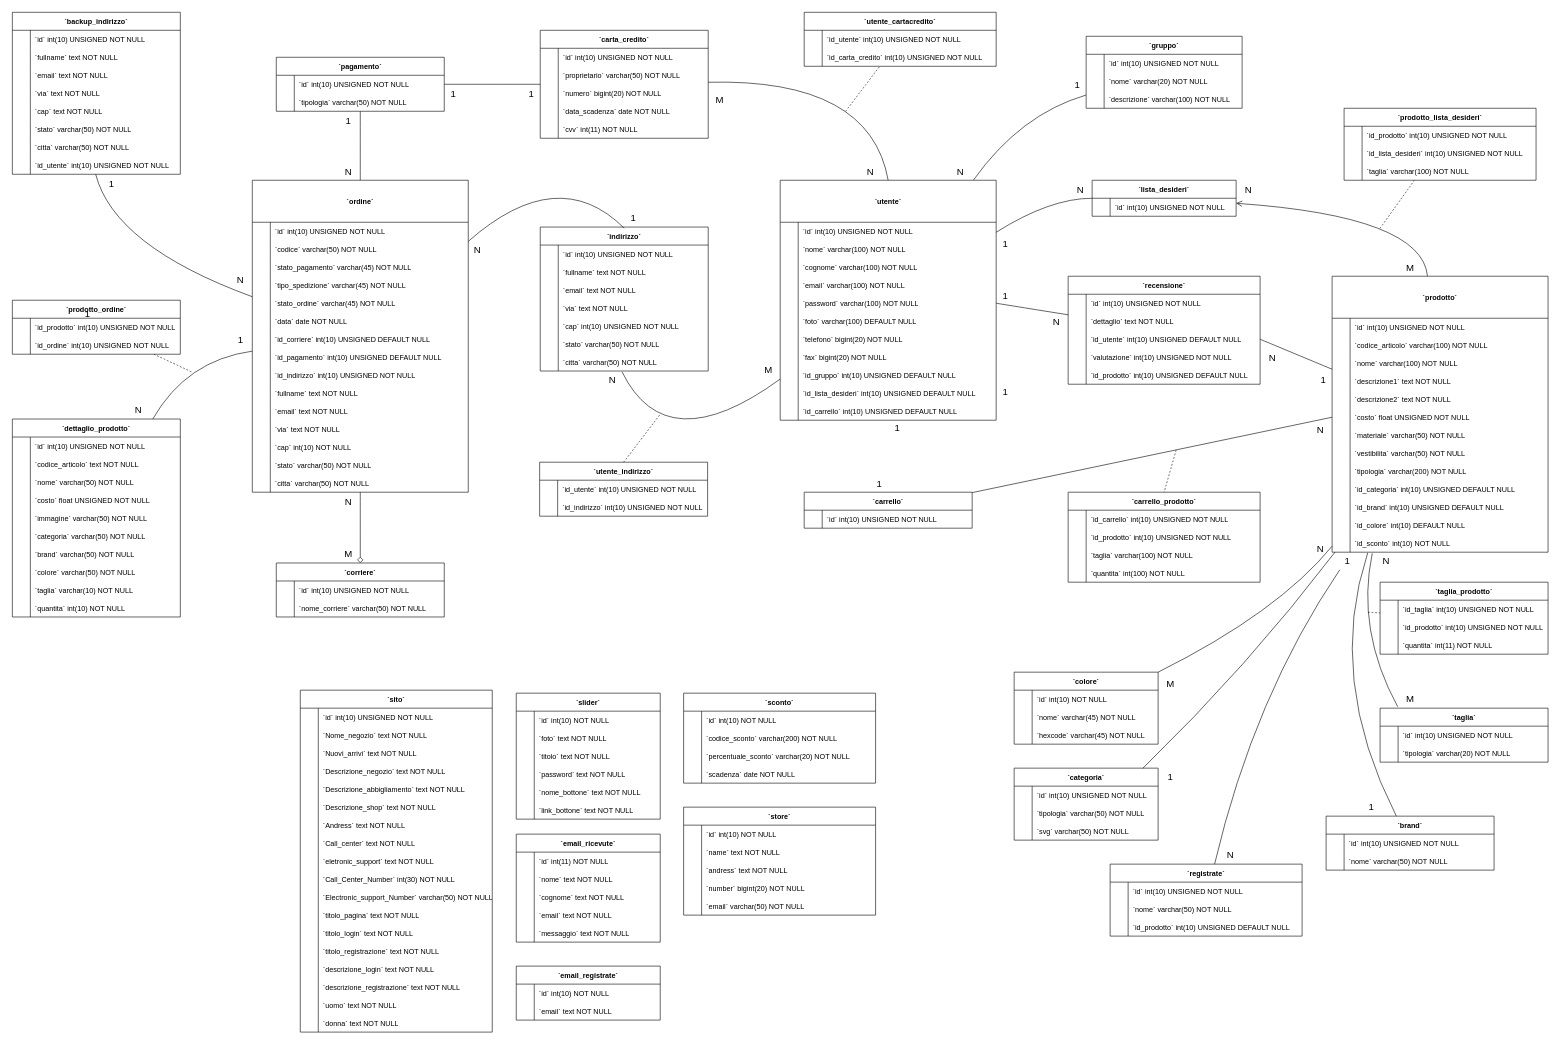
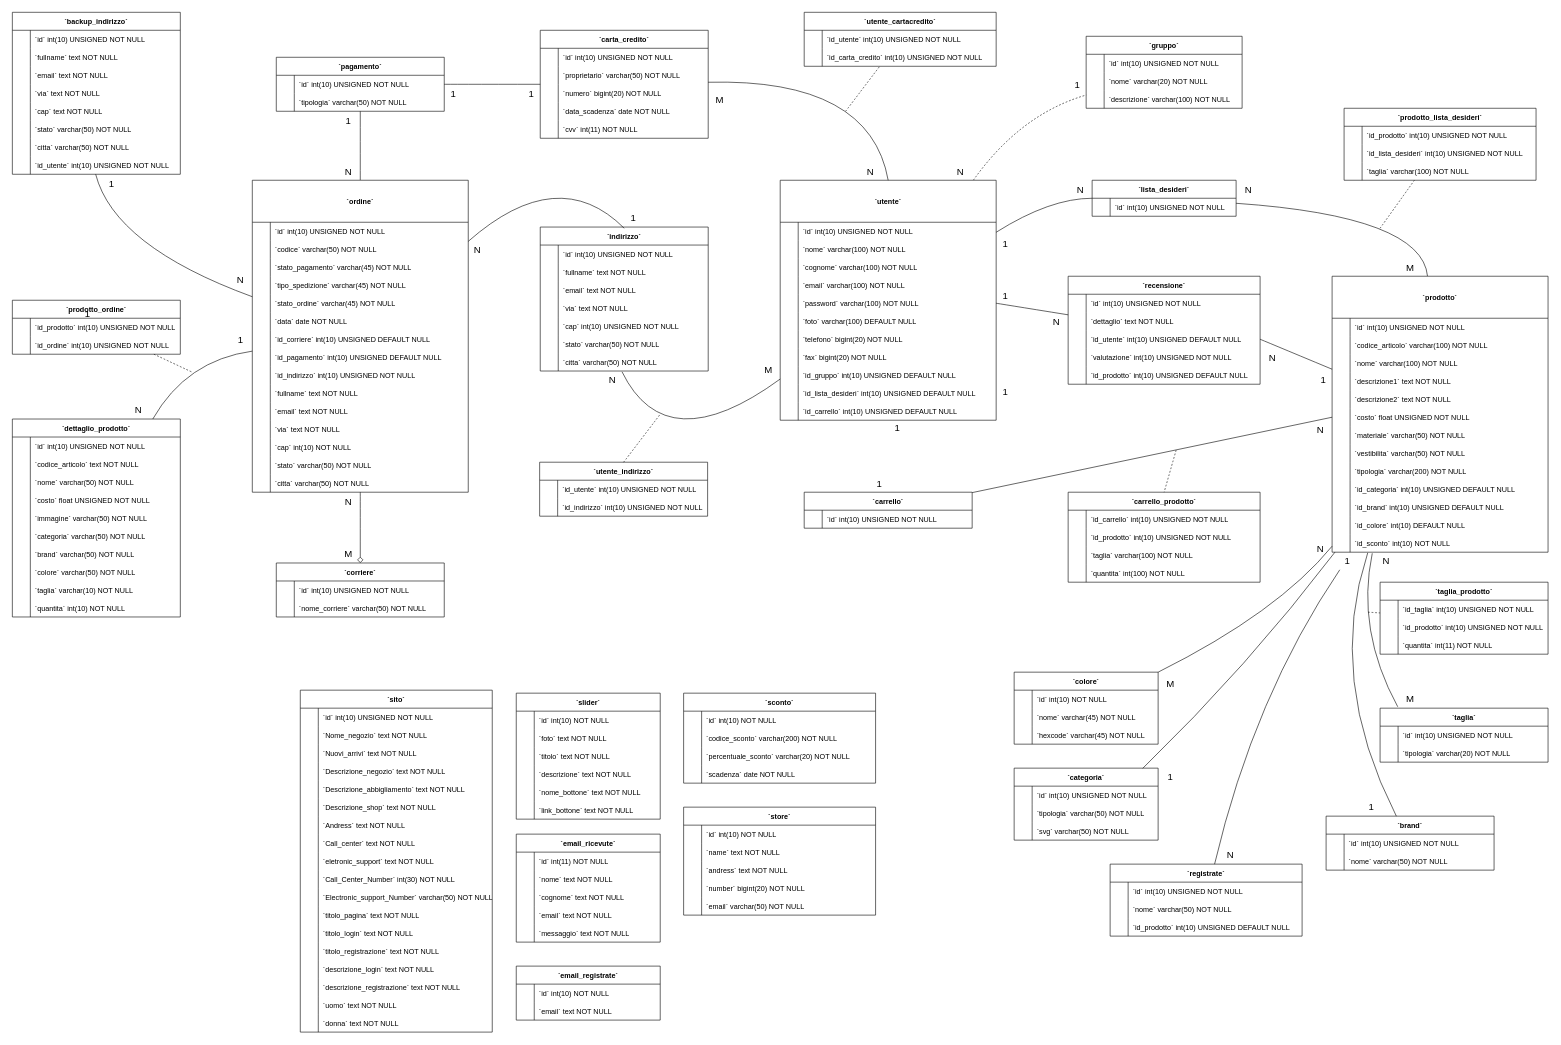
(1022, 129) -> (1022, 129)
(1241, 204) -> (1241, 204)
(584, 775) -> (589, 775)
